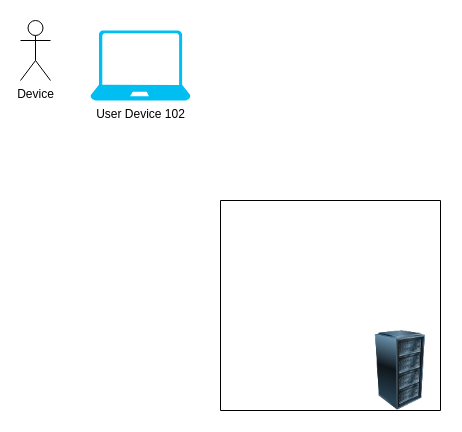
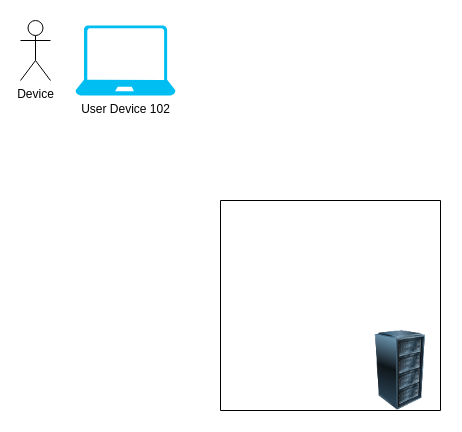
(141, 66) -> (126, 61)
